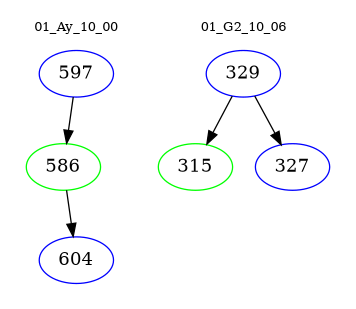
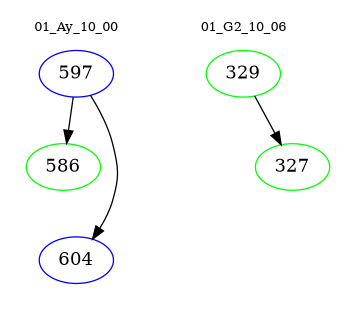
(243, 74) -> (243, 74)
(195, 167) -> none
(293, 167) -> (293, 167)
(69, 207) -> (116, 161)
